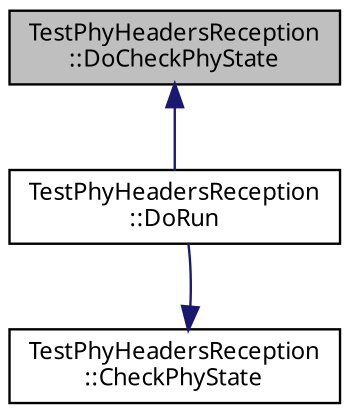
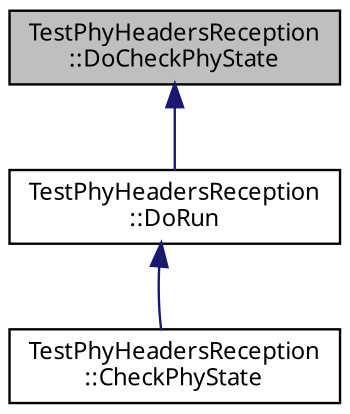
(191, 275) -> (159, 298)
